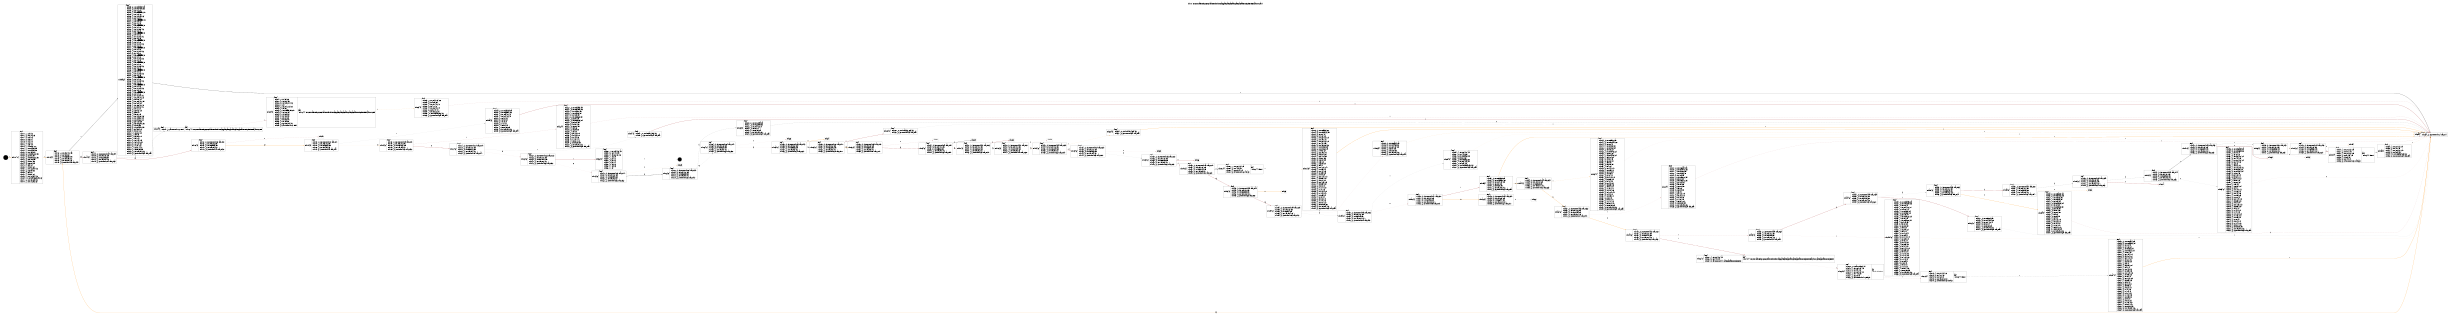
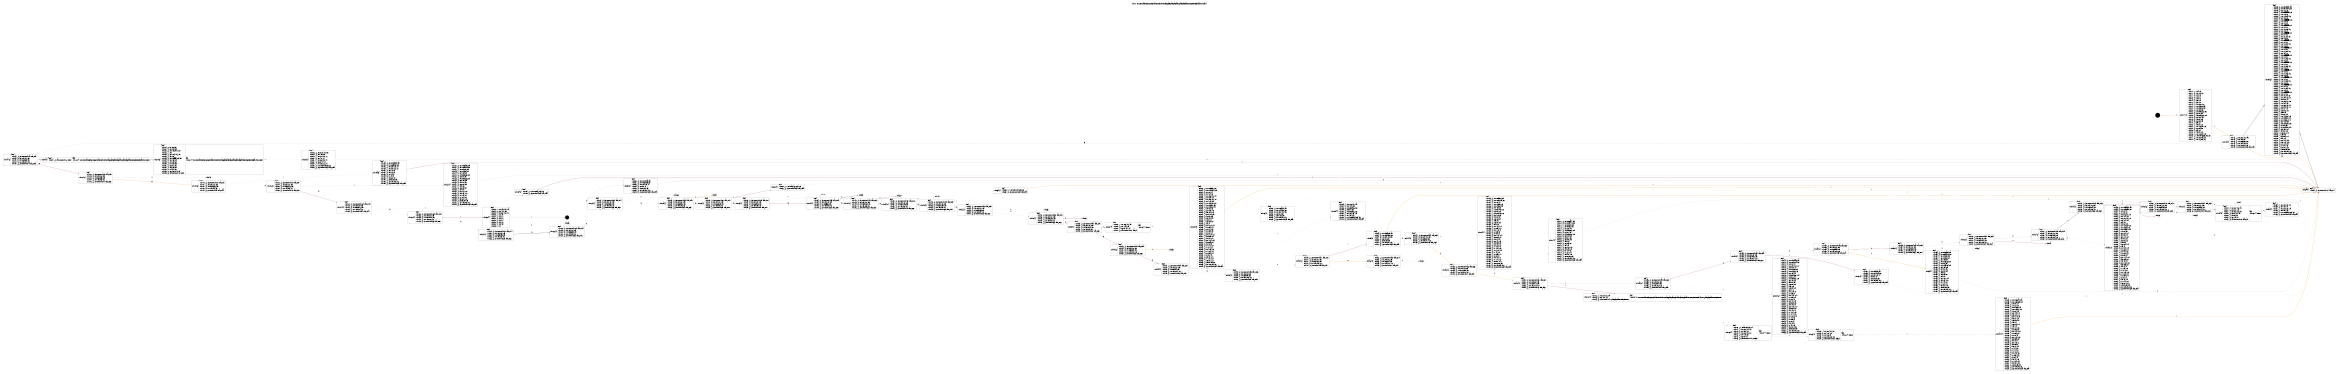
(81, 158) -> (1128, 143)
